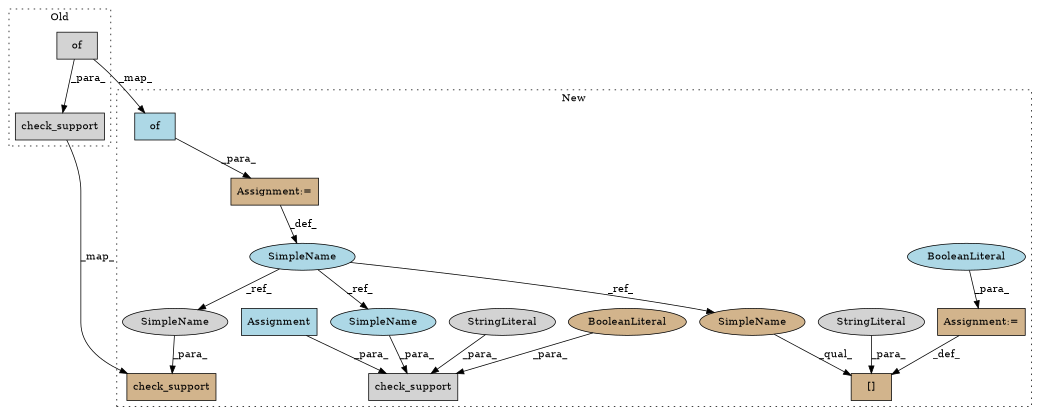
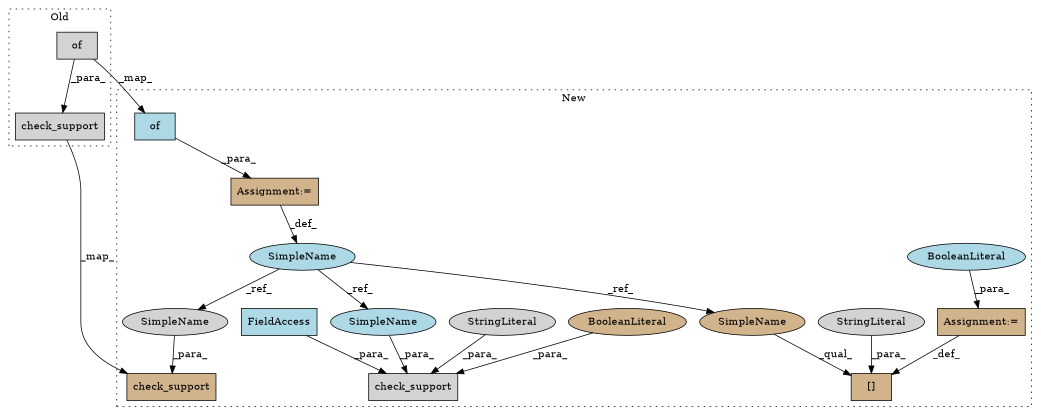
(279, 322) -> (279, 322)
